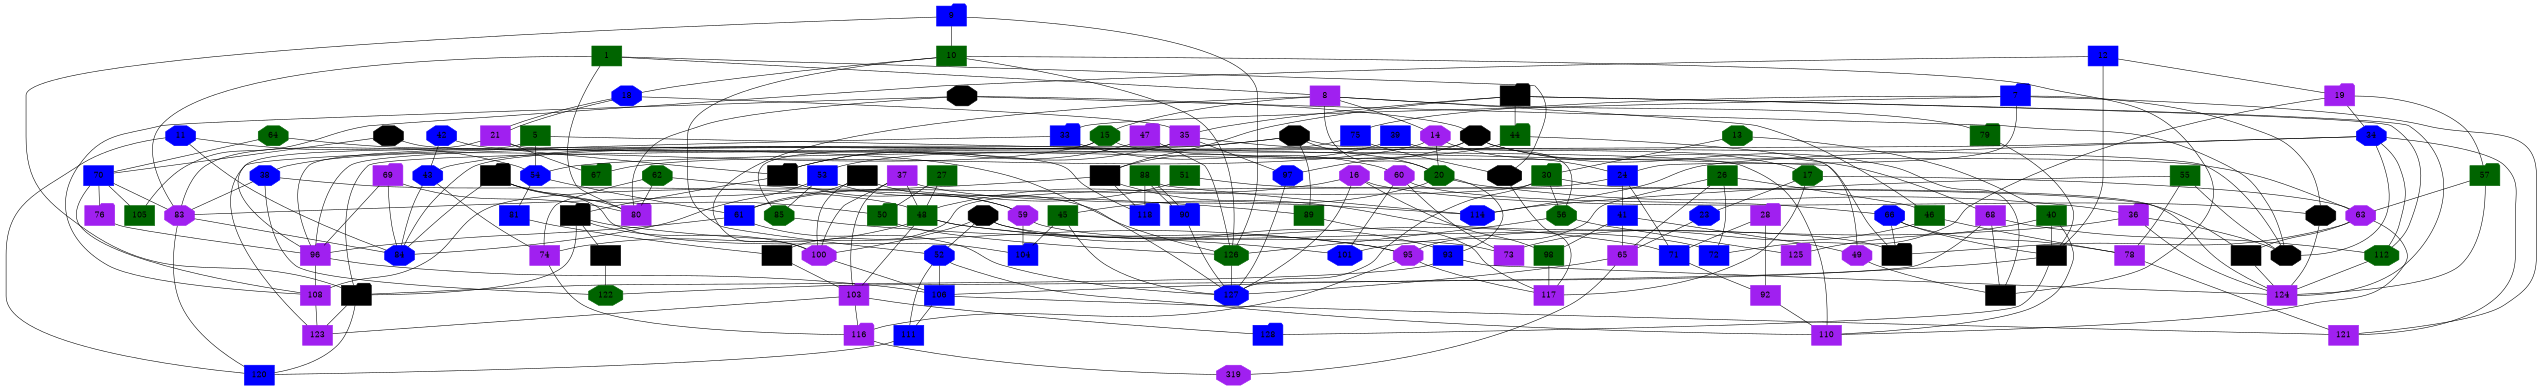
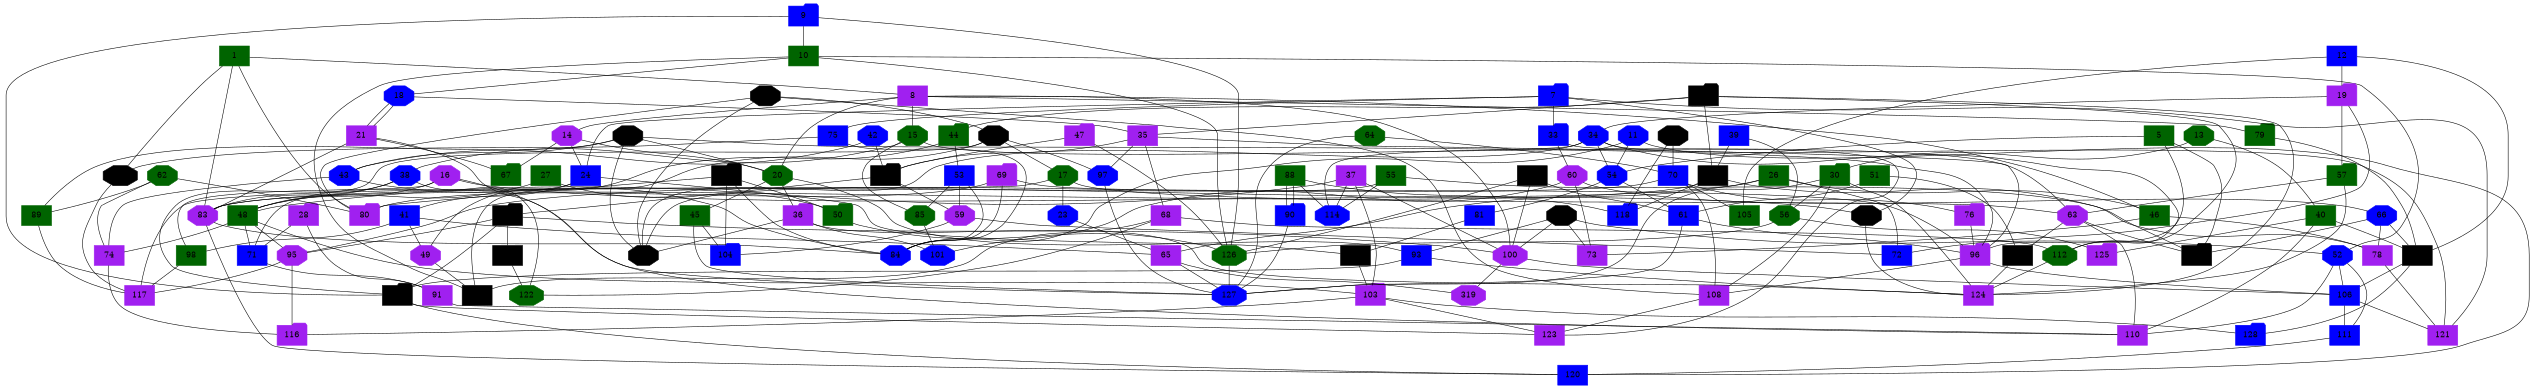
(1766, 295) -> (437, 295)
(1044, 366) -> (1489, 275)
